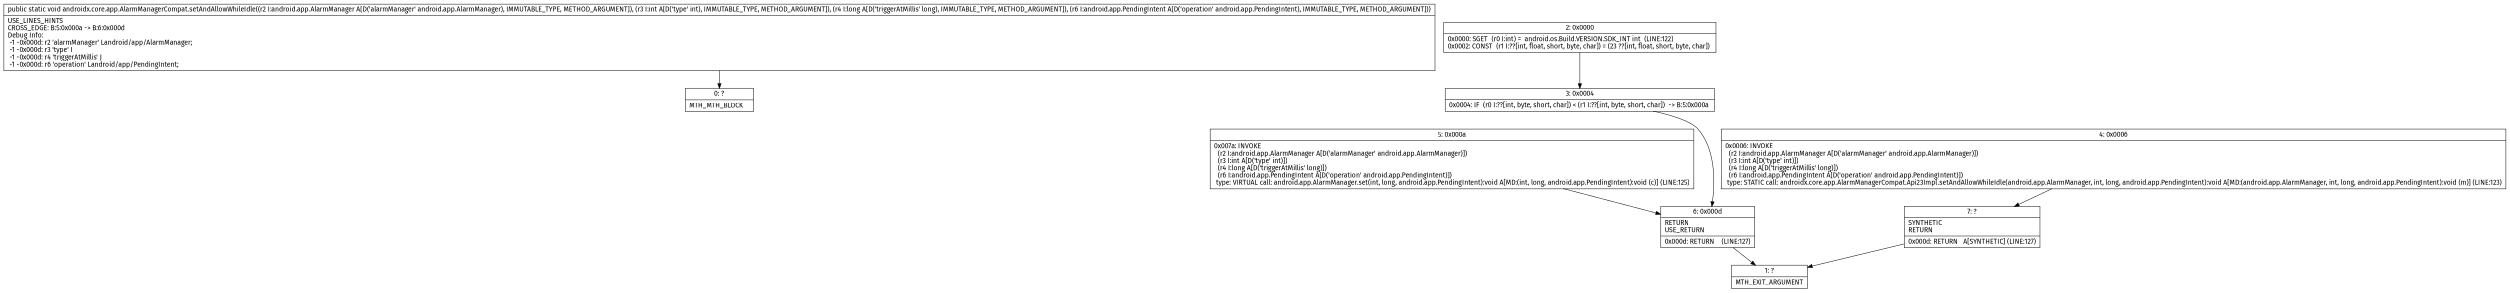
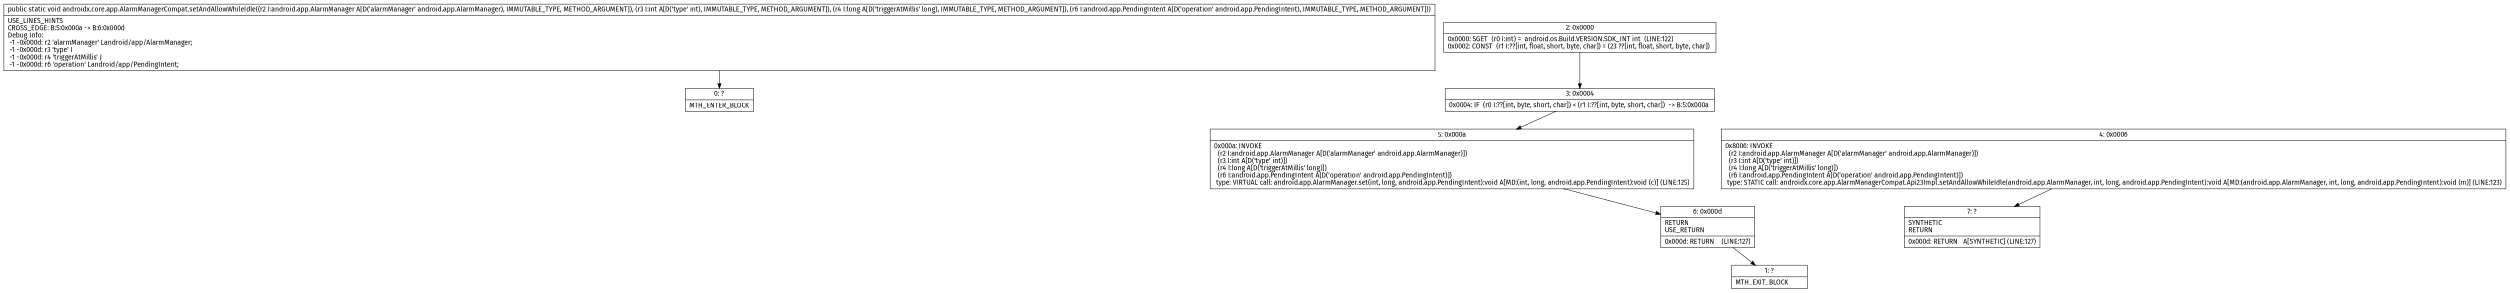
(716, 105) -> (719, 105)
(1705, 140) -> (1539, 119)
(1240, 146) -> (1240, 146)
(1751, 146) -> (1751, 146)
(1858, 255) -> none
(1769, 282) -> (1762, 282)
